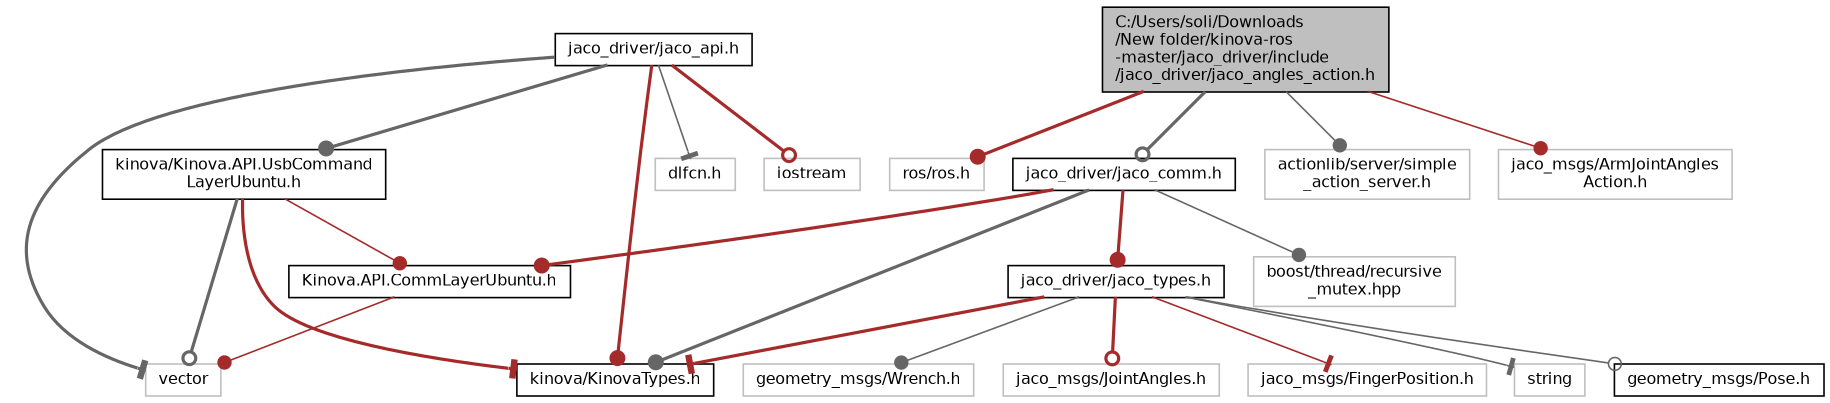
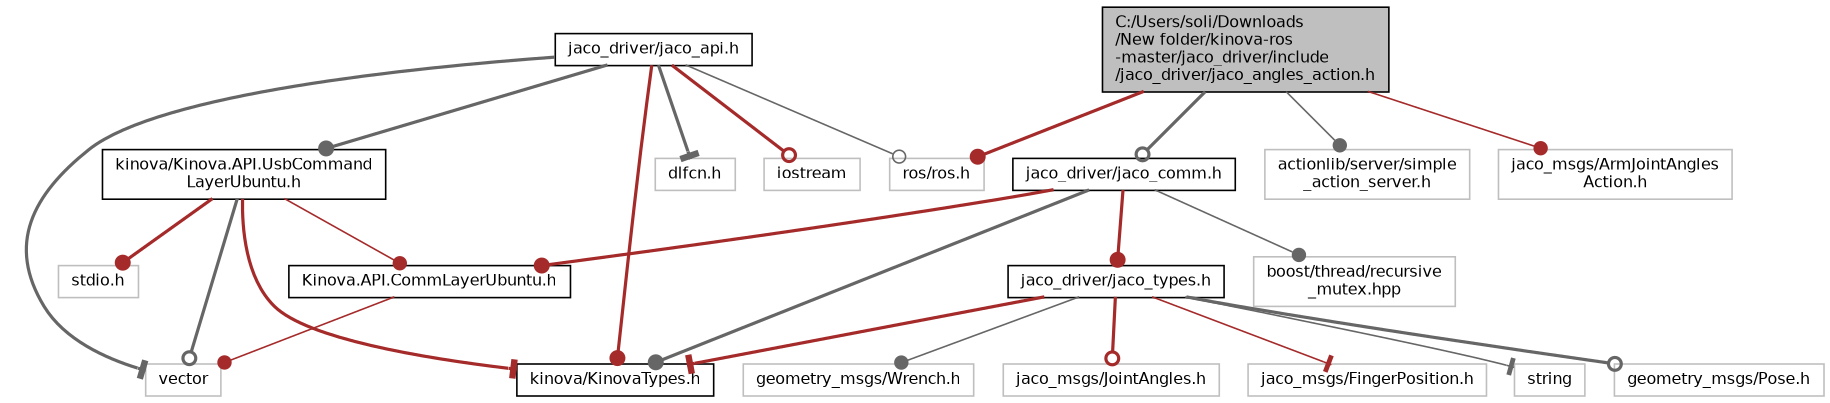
(673, 108) -> (673, 108)
none -> (789, 109)
none -> (98, 282)
(1418, 335) -> (1418, 335)
(1719, 380) -> (1719, 380)
